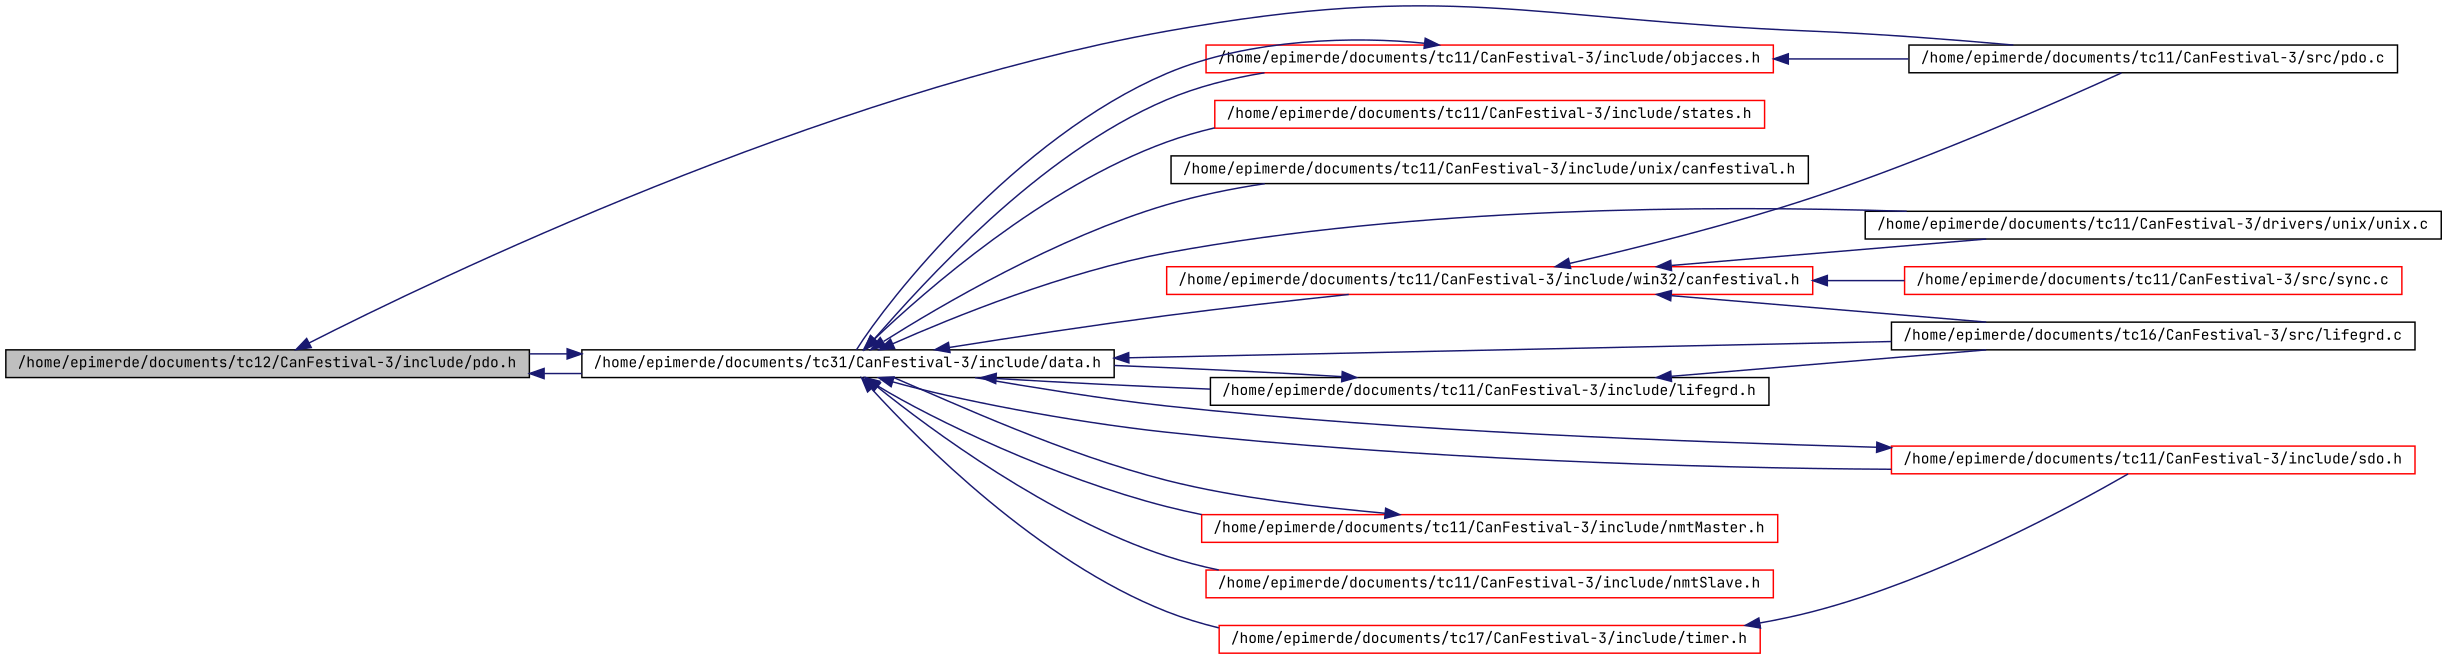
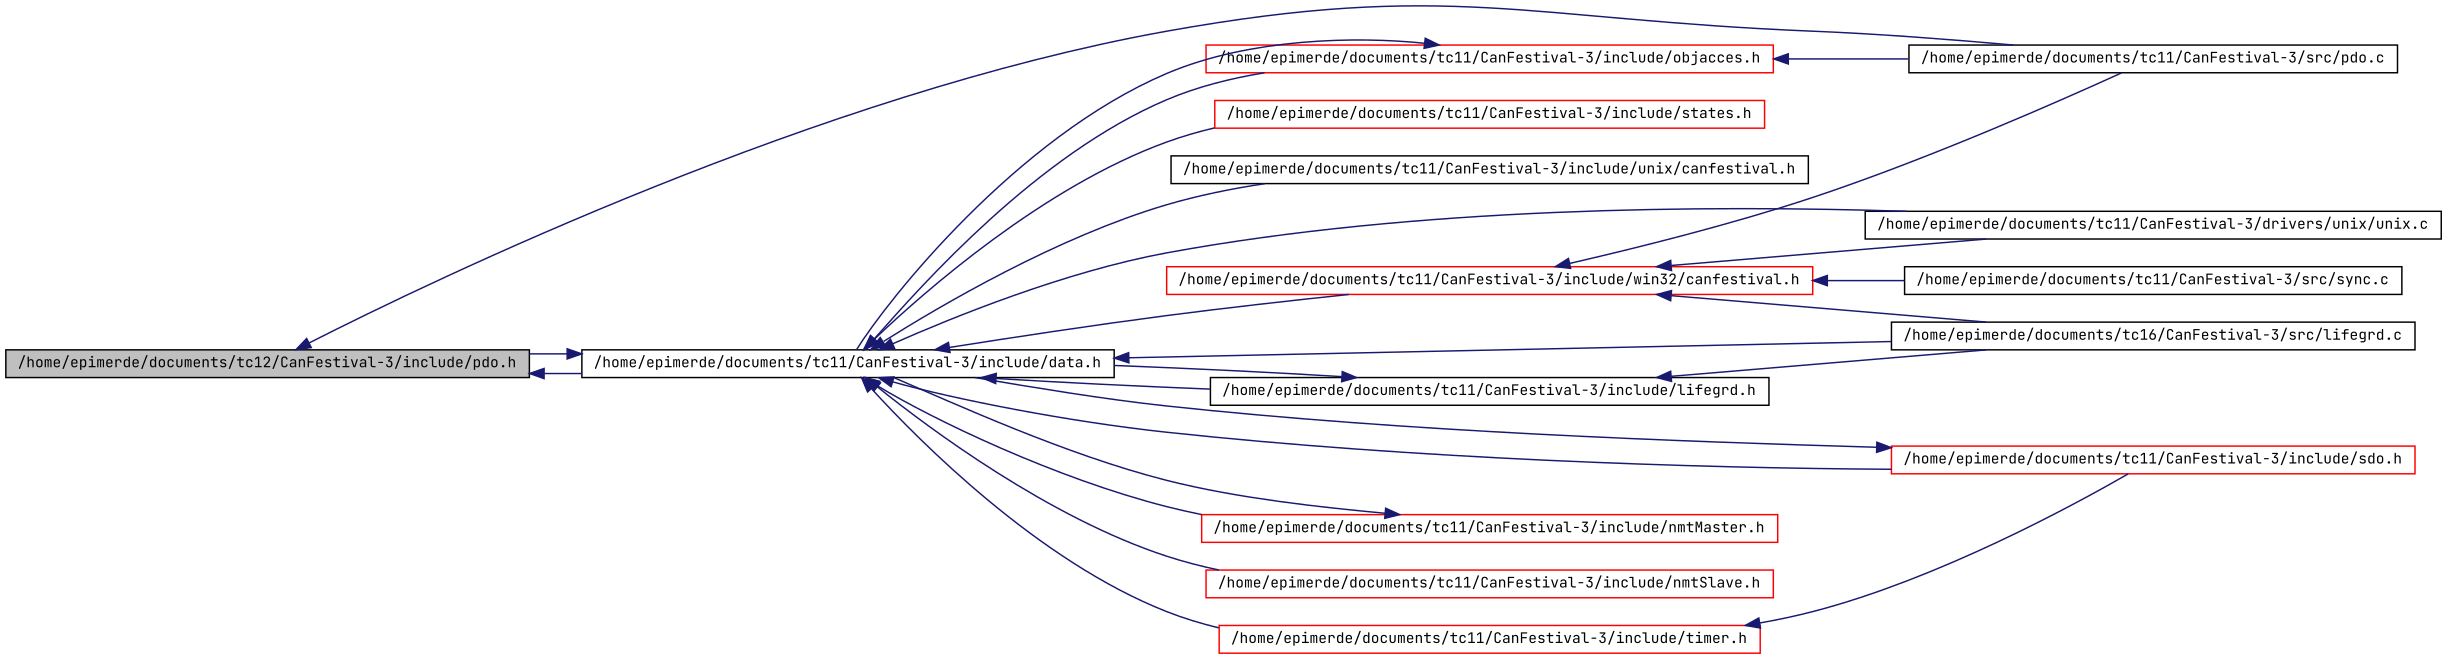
(2153, 281) -> (2153, 281)
(848, 364) -> (848, 364)
(1490, 639) -> (1490, 639)
